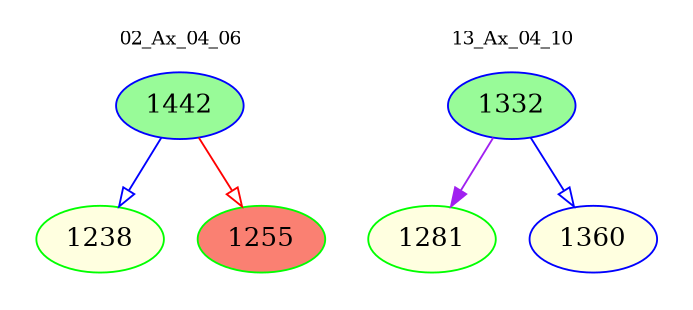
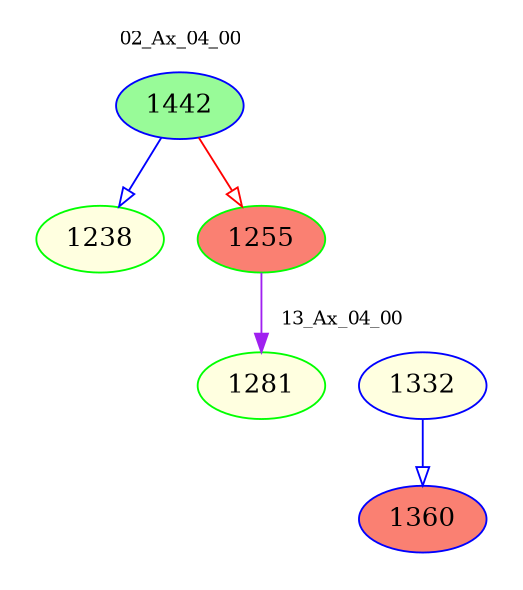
(181, 40) -> (181, 40)
(513, 40) -> (342, 320)
(512, 106) -> (423, 386)
(477, 164) -> (261, 314)
(593, 239) -> (423, 519)
